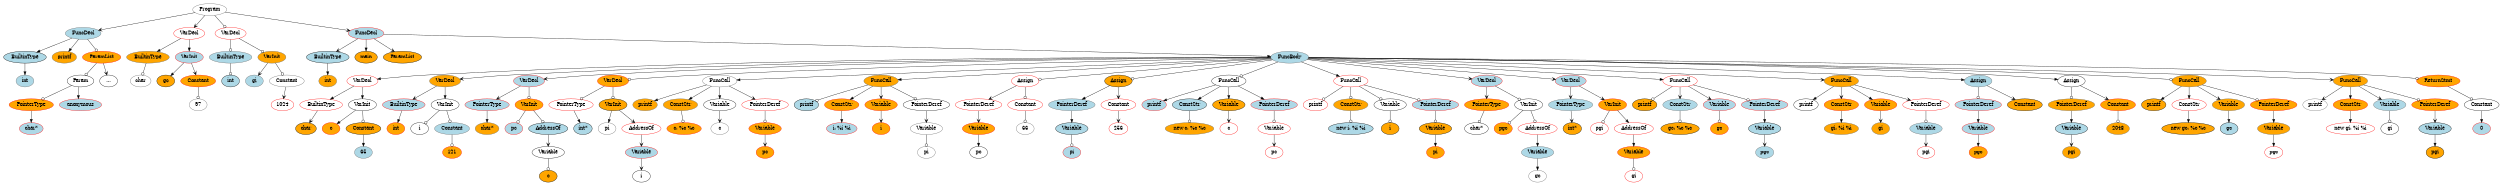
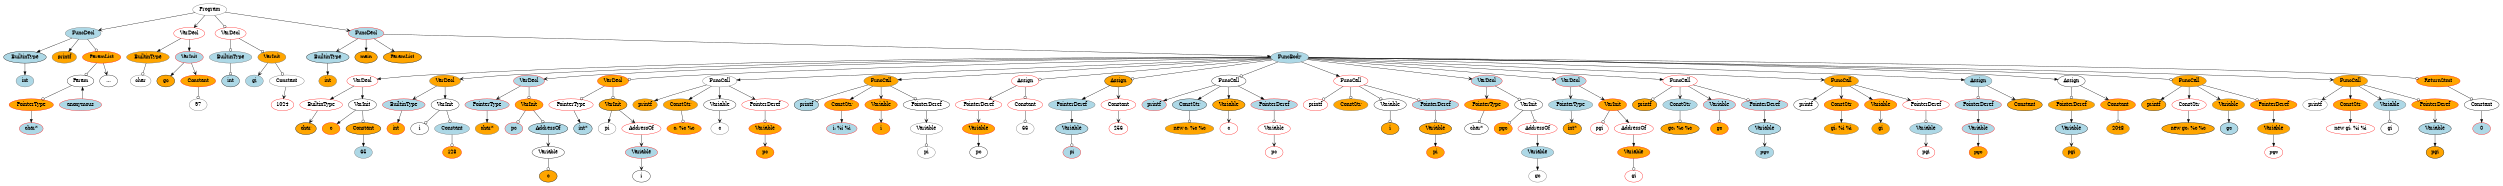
(78, 91) -> (83, 94)
(1351, 129) -> none
(452, 152) -> (452, 152)
